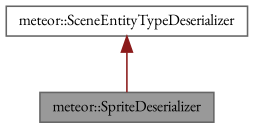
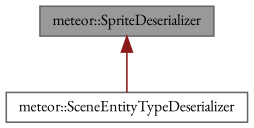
(127, 72) -> (127, 72)
